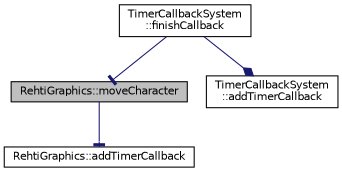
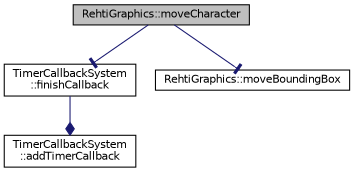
(141, 57) -> (122, 43)
(99, 157) -> (253, 80)
